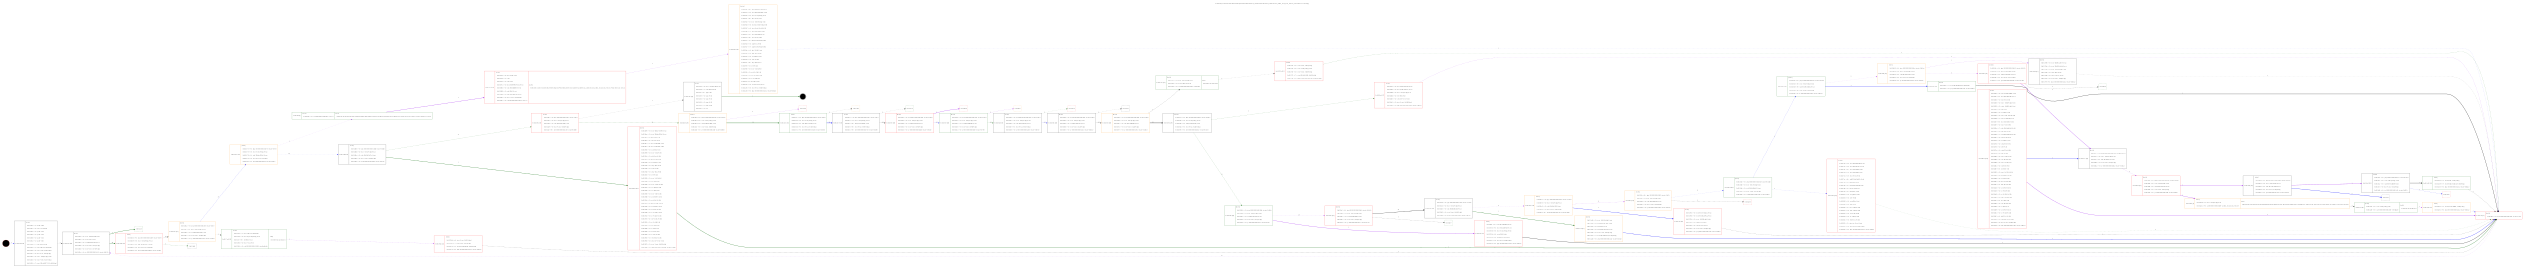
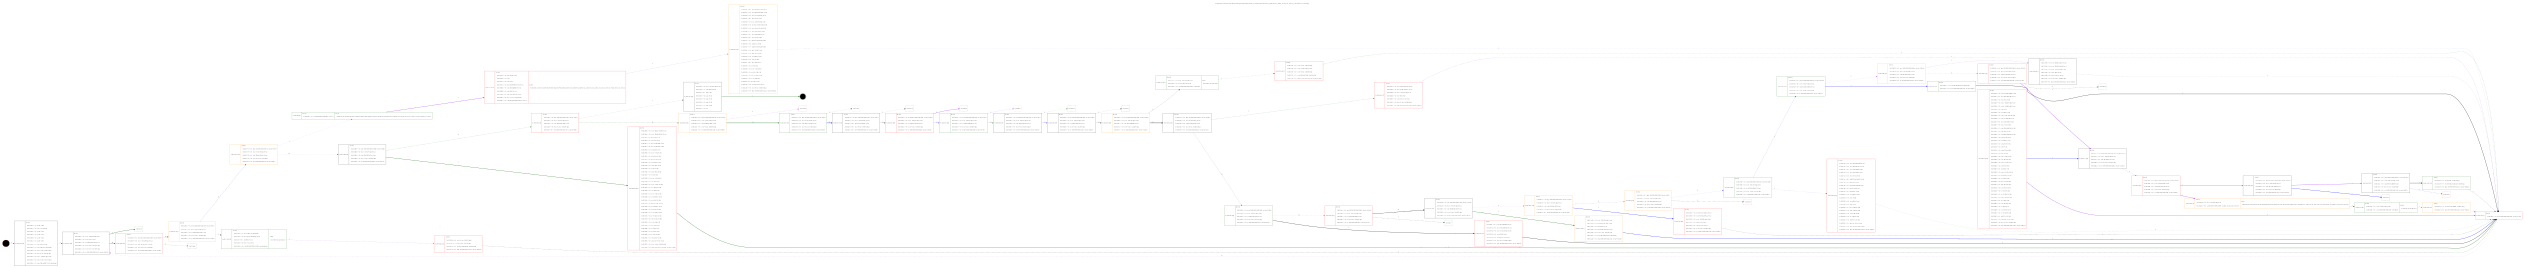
(1373, 231) -> (1373, 231)
